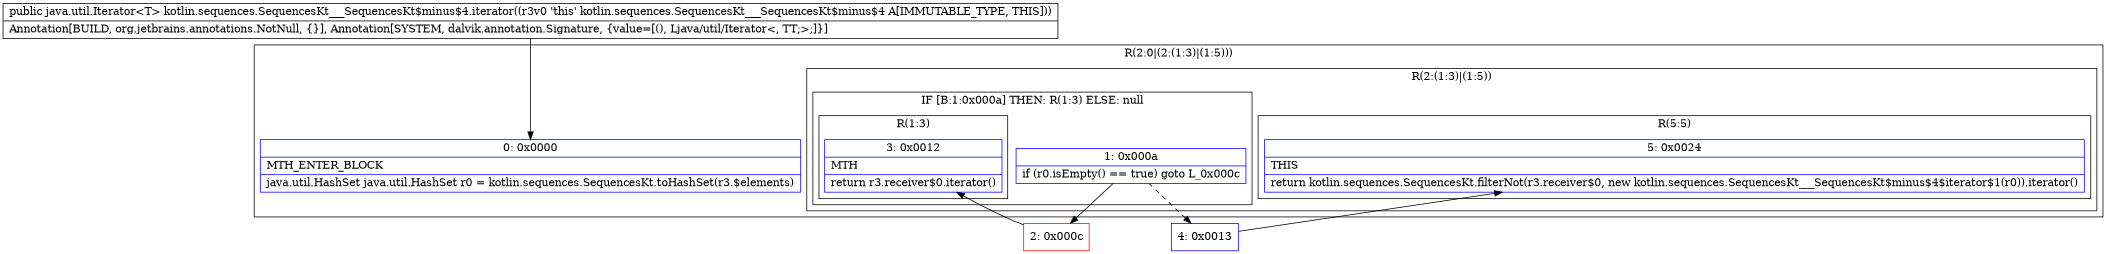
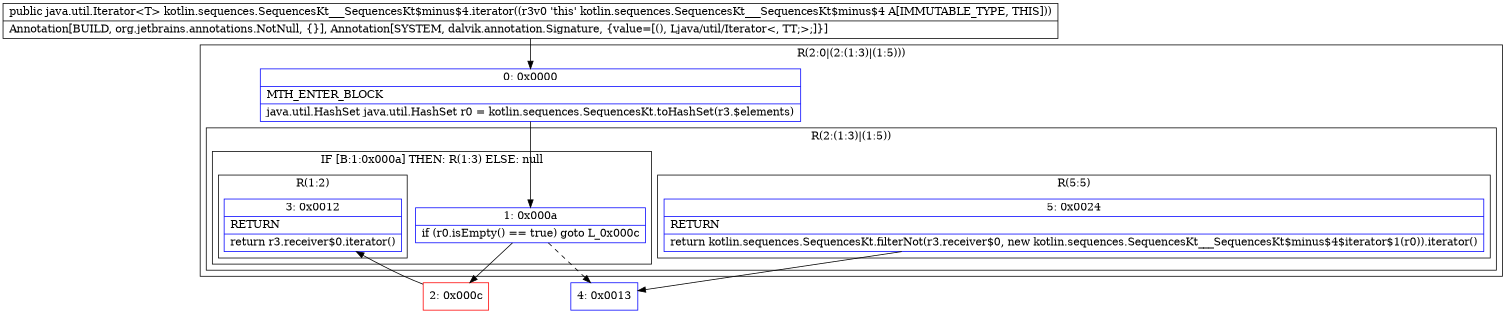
(913, 124) -> (313, 184)
none -> (530, 161)
(844, 166) -> (255, 225)
(1285, 166) -> (695, 225)
(1411, 206) -> (812, 265)
